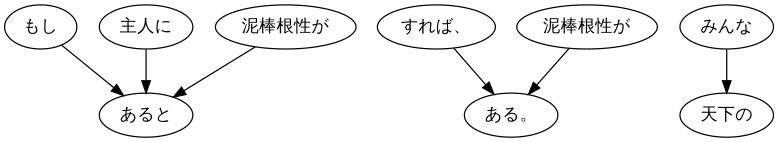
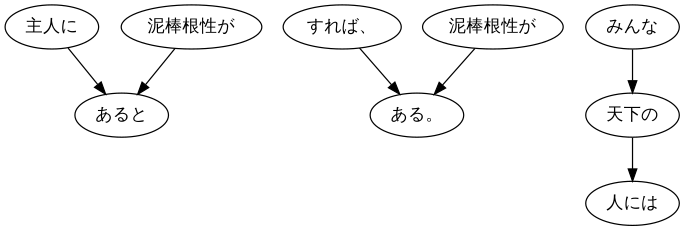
(41, 27) -> none
none -> (633, 203)
